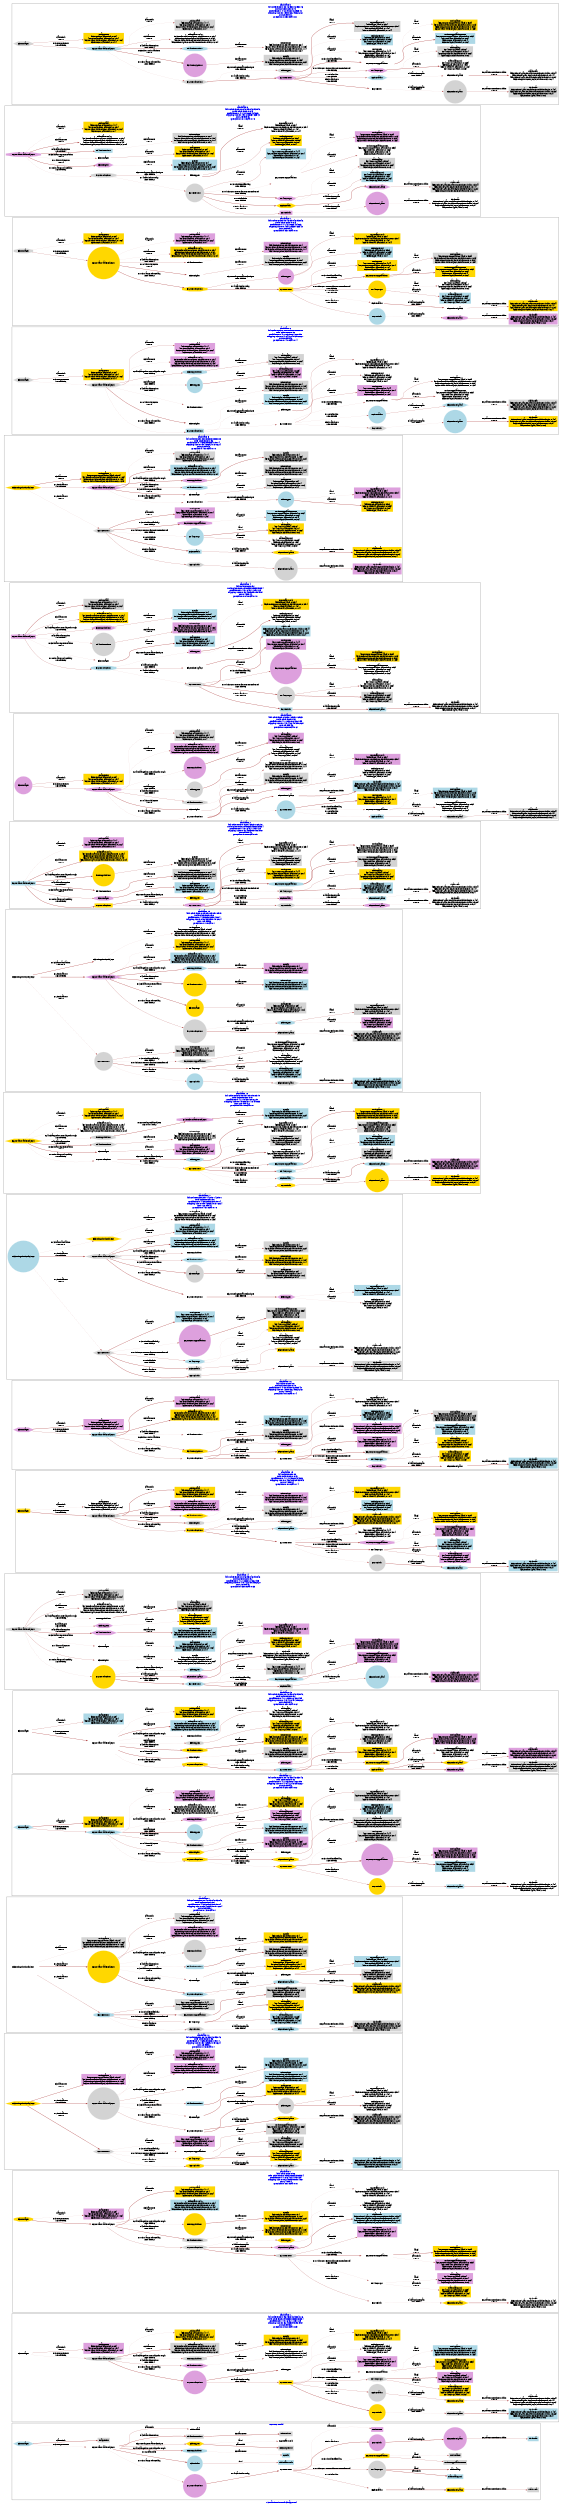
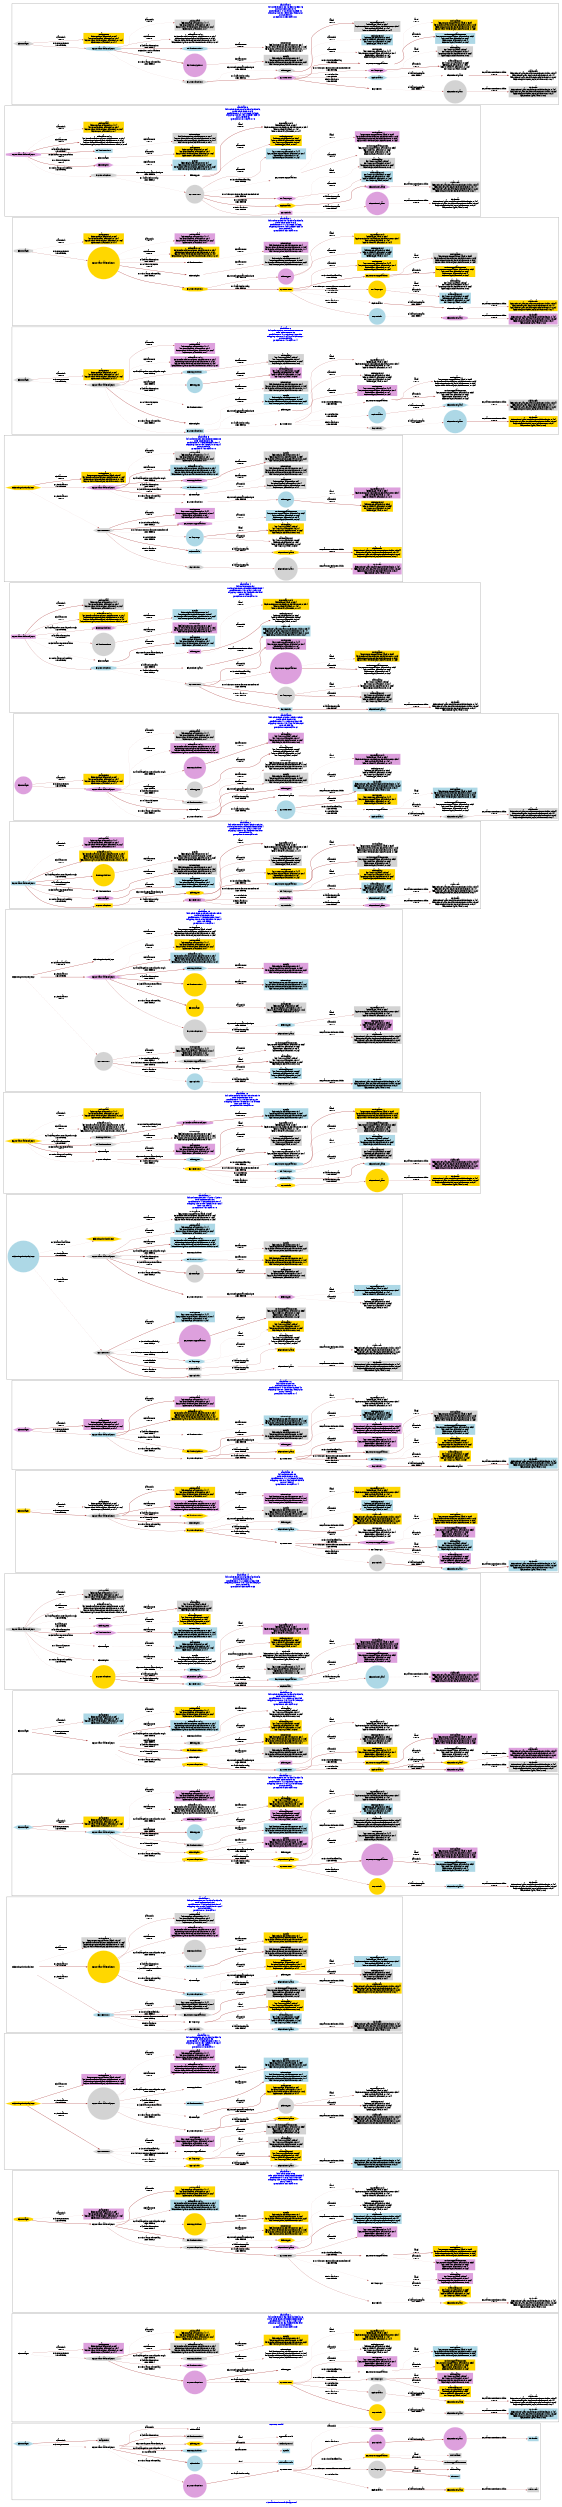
(286, 2434) -> none
(455, 2477) -> (455, 2477)
